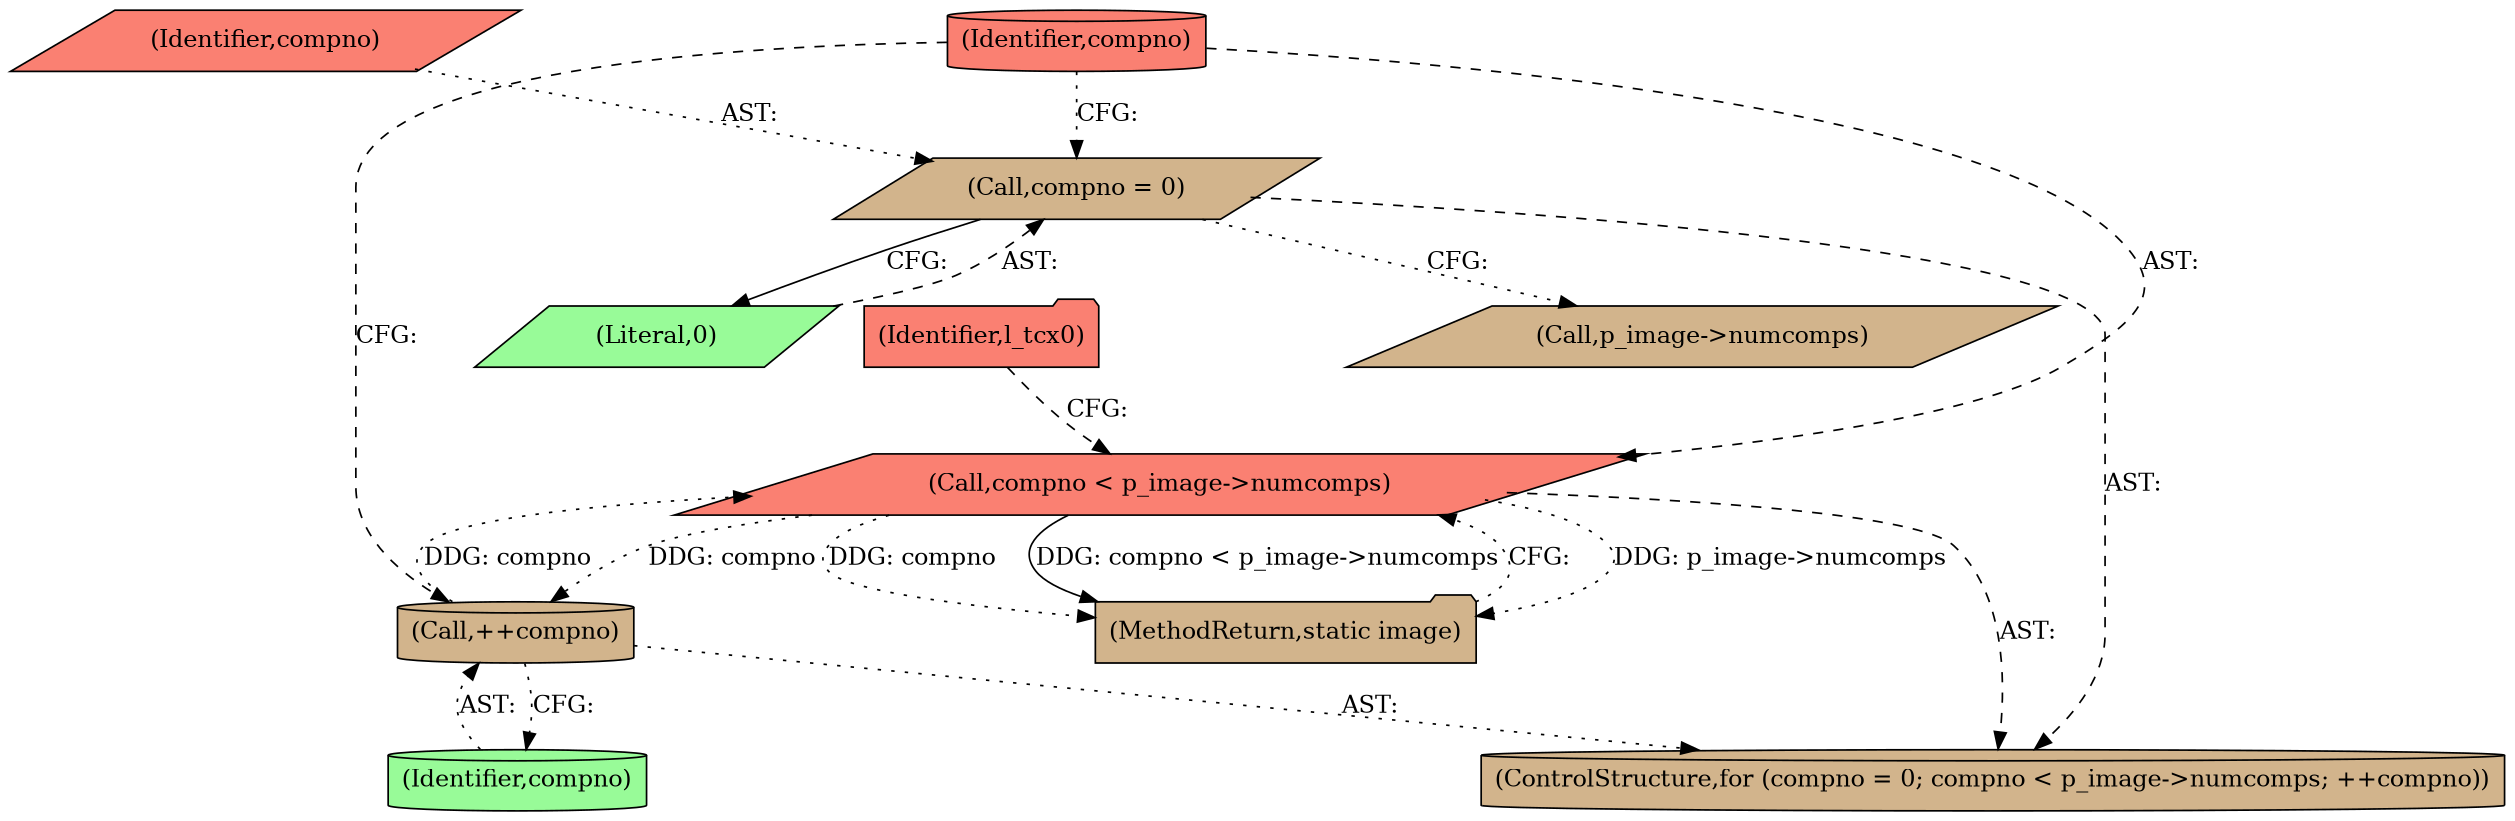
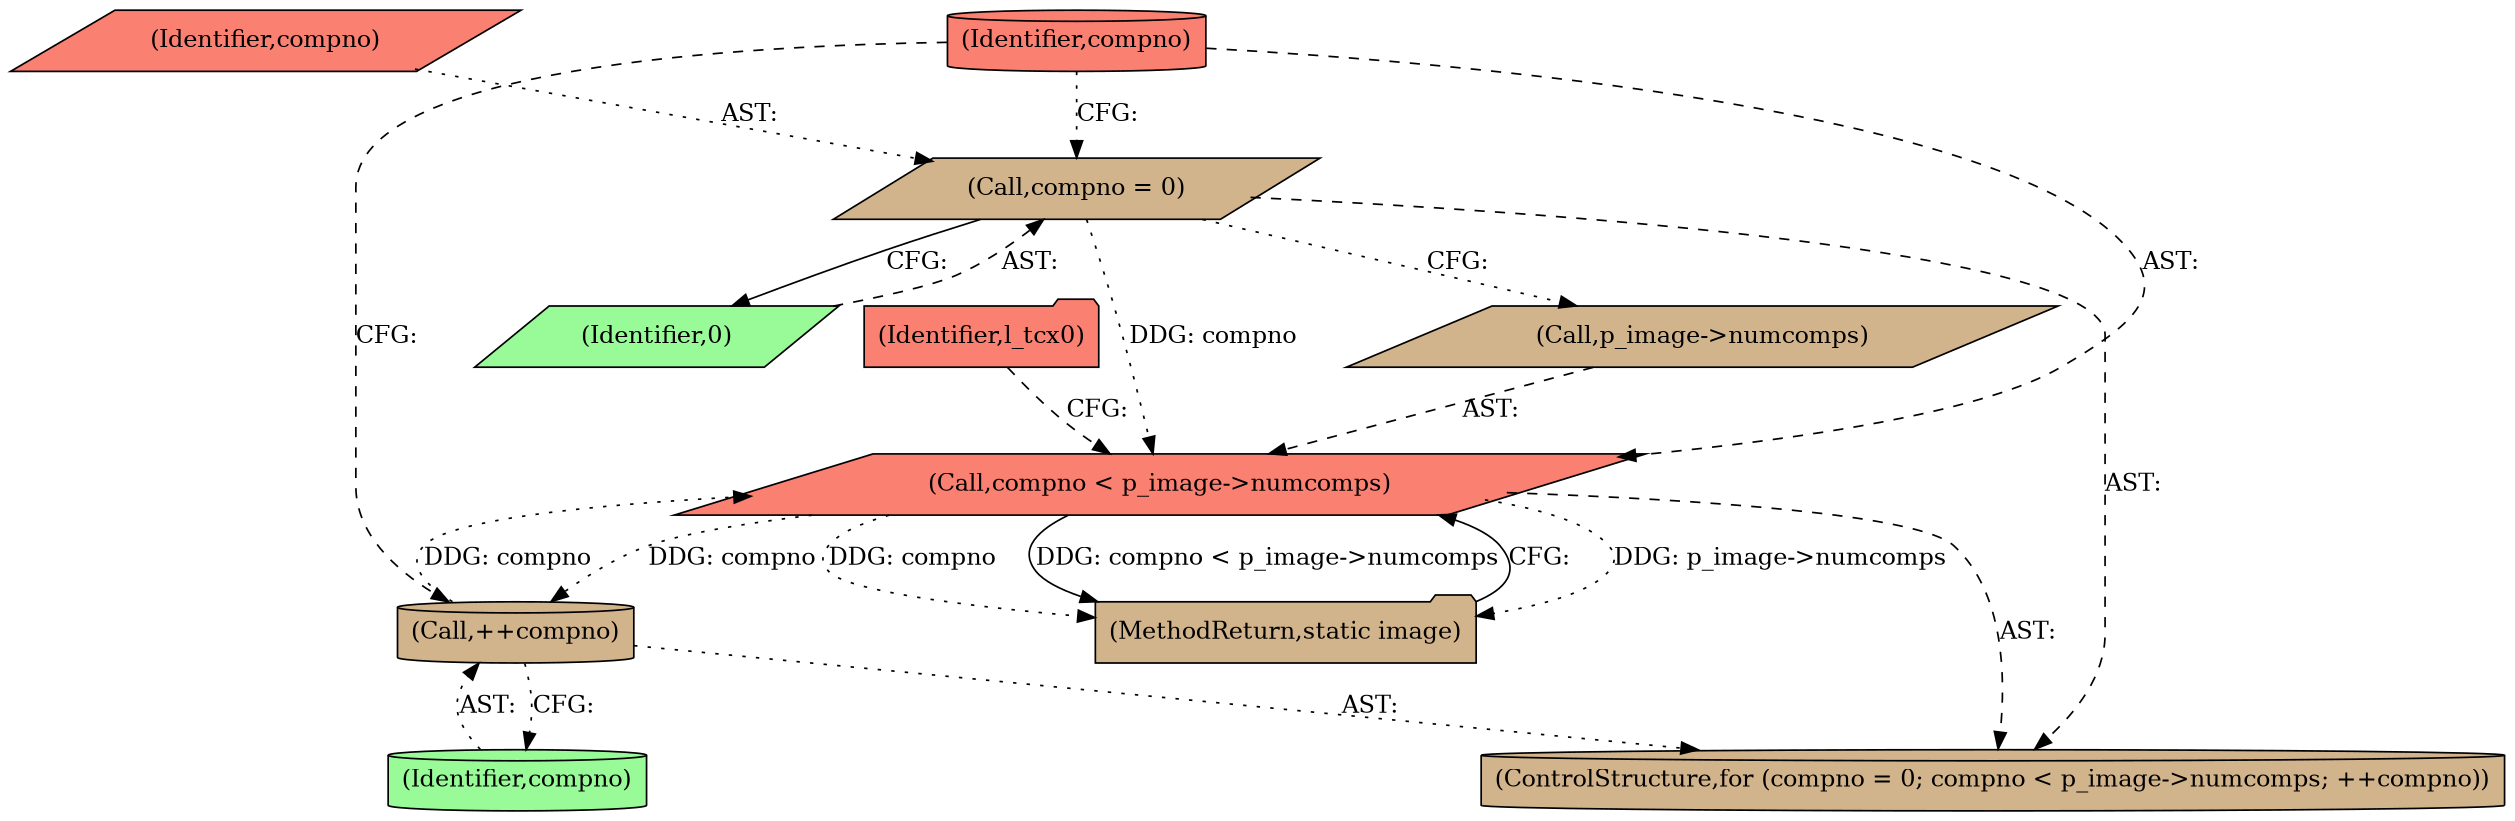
none -> (1120, 328)
(657, 337) -> (657, 337)
none -> (1440, 408)
(1506, 555) -> (1506, 555)
